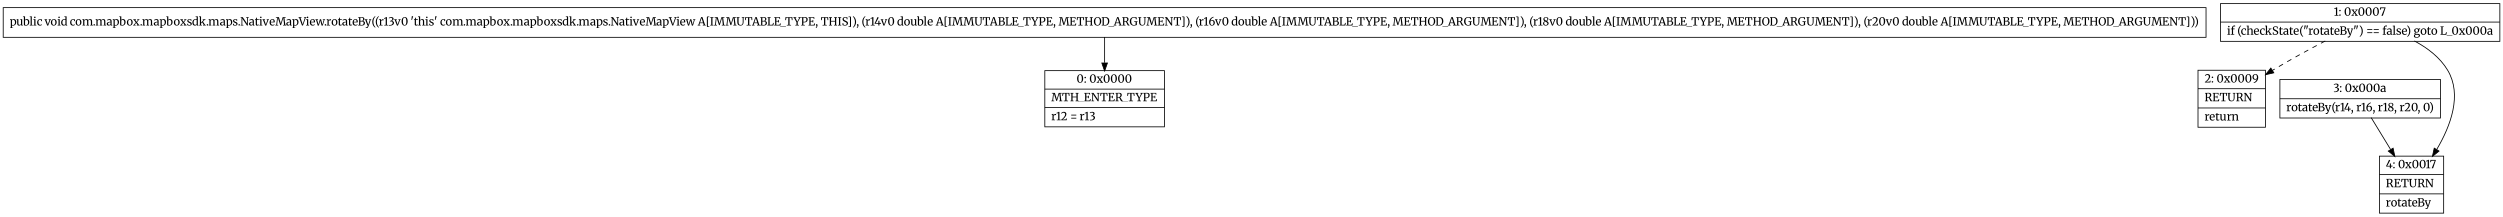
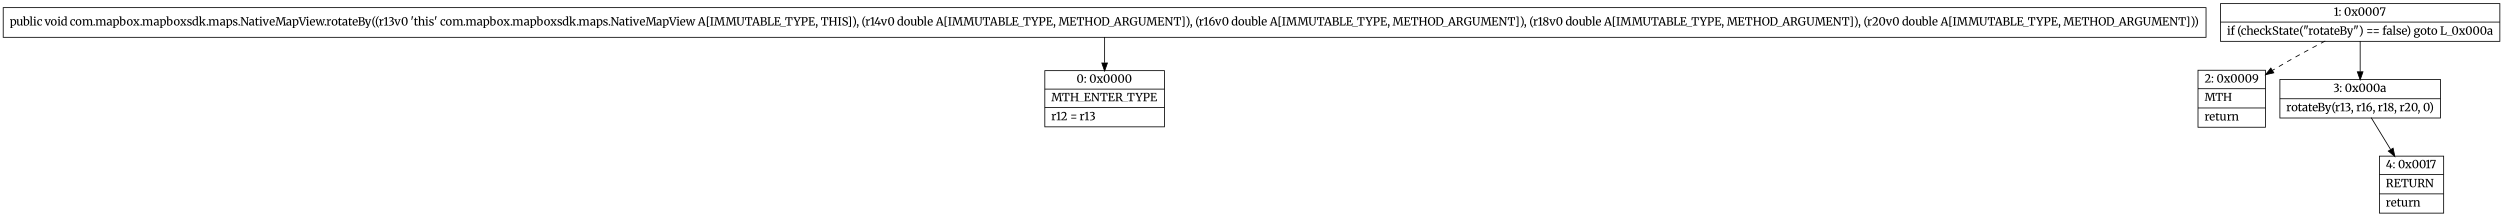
(2454, 89) -> (2360, 56)
(2229, 98) -> (2218, 98)
(2360, 108) -> (2360, 108)
(2409, 203) -> (2403, 203)
